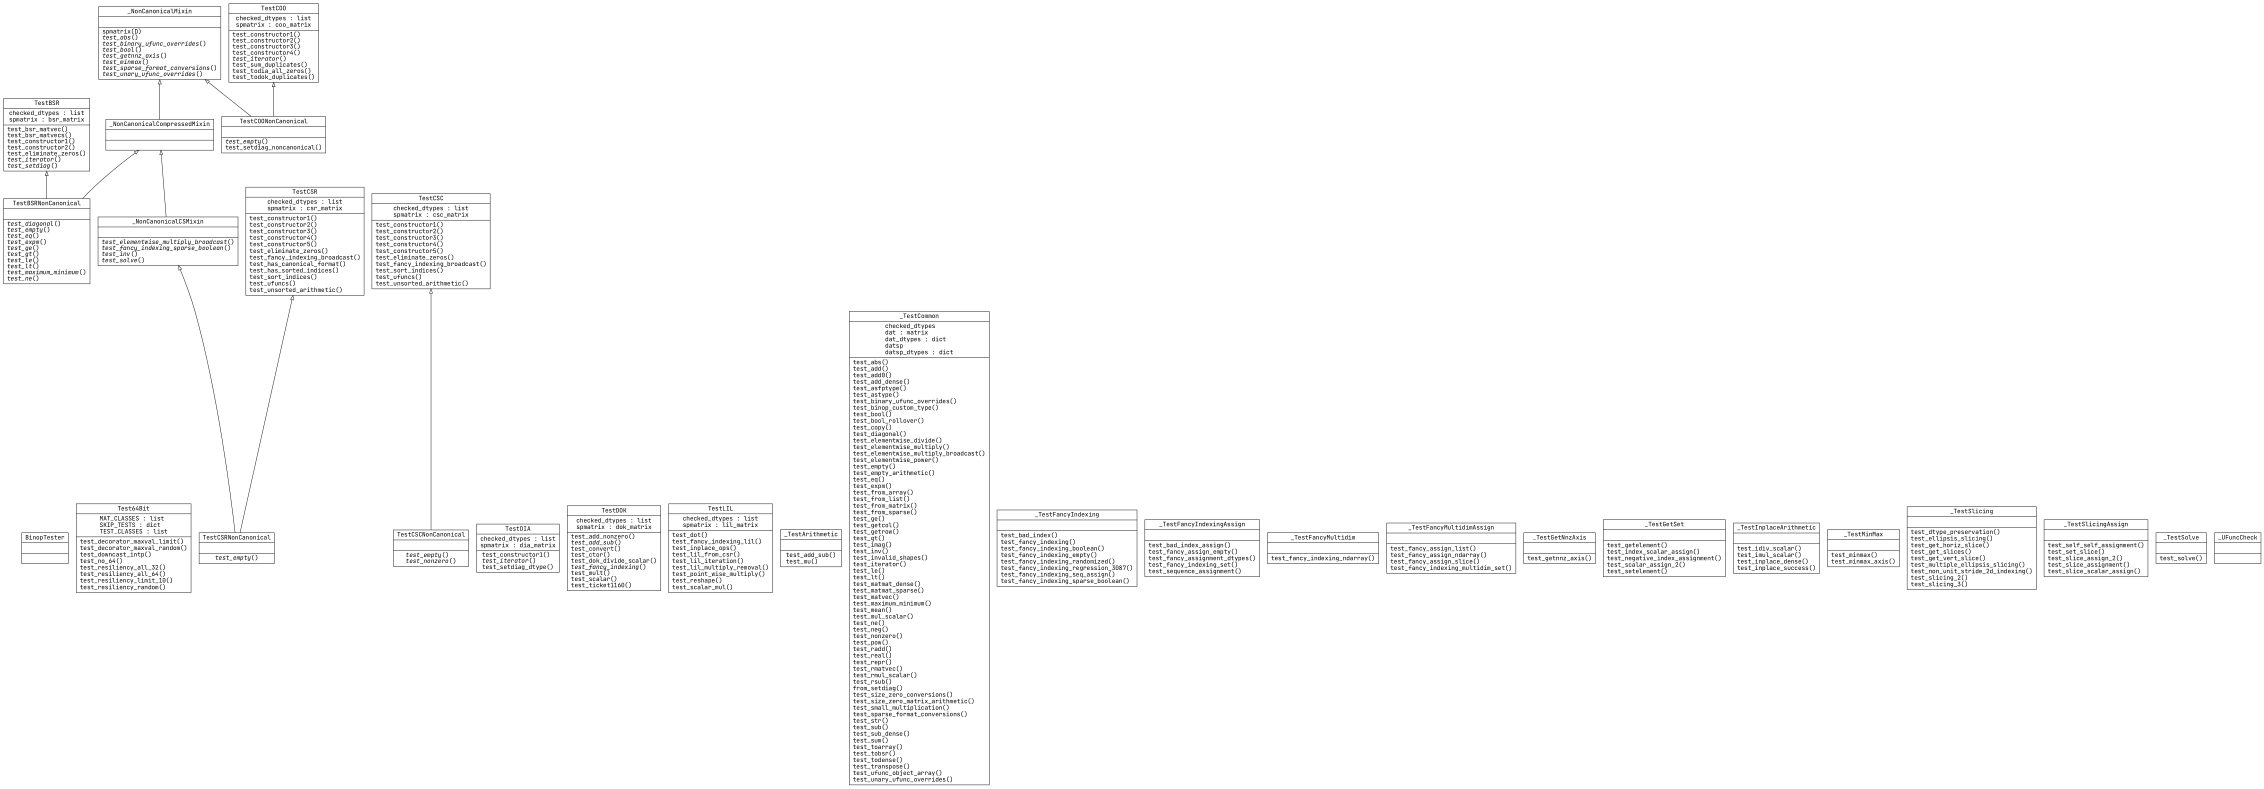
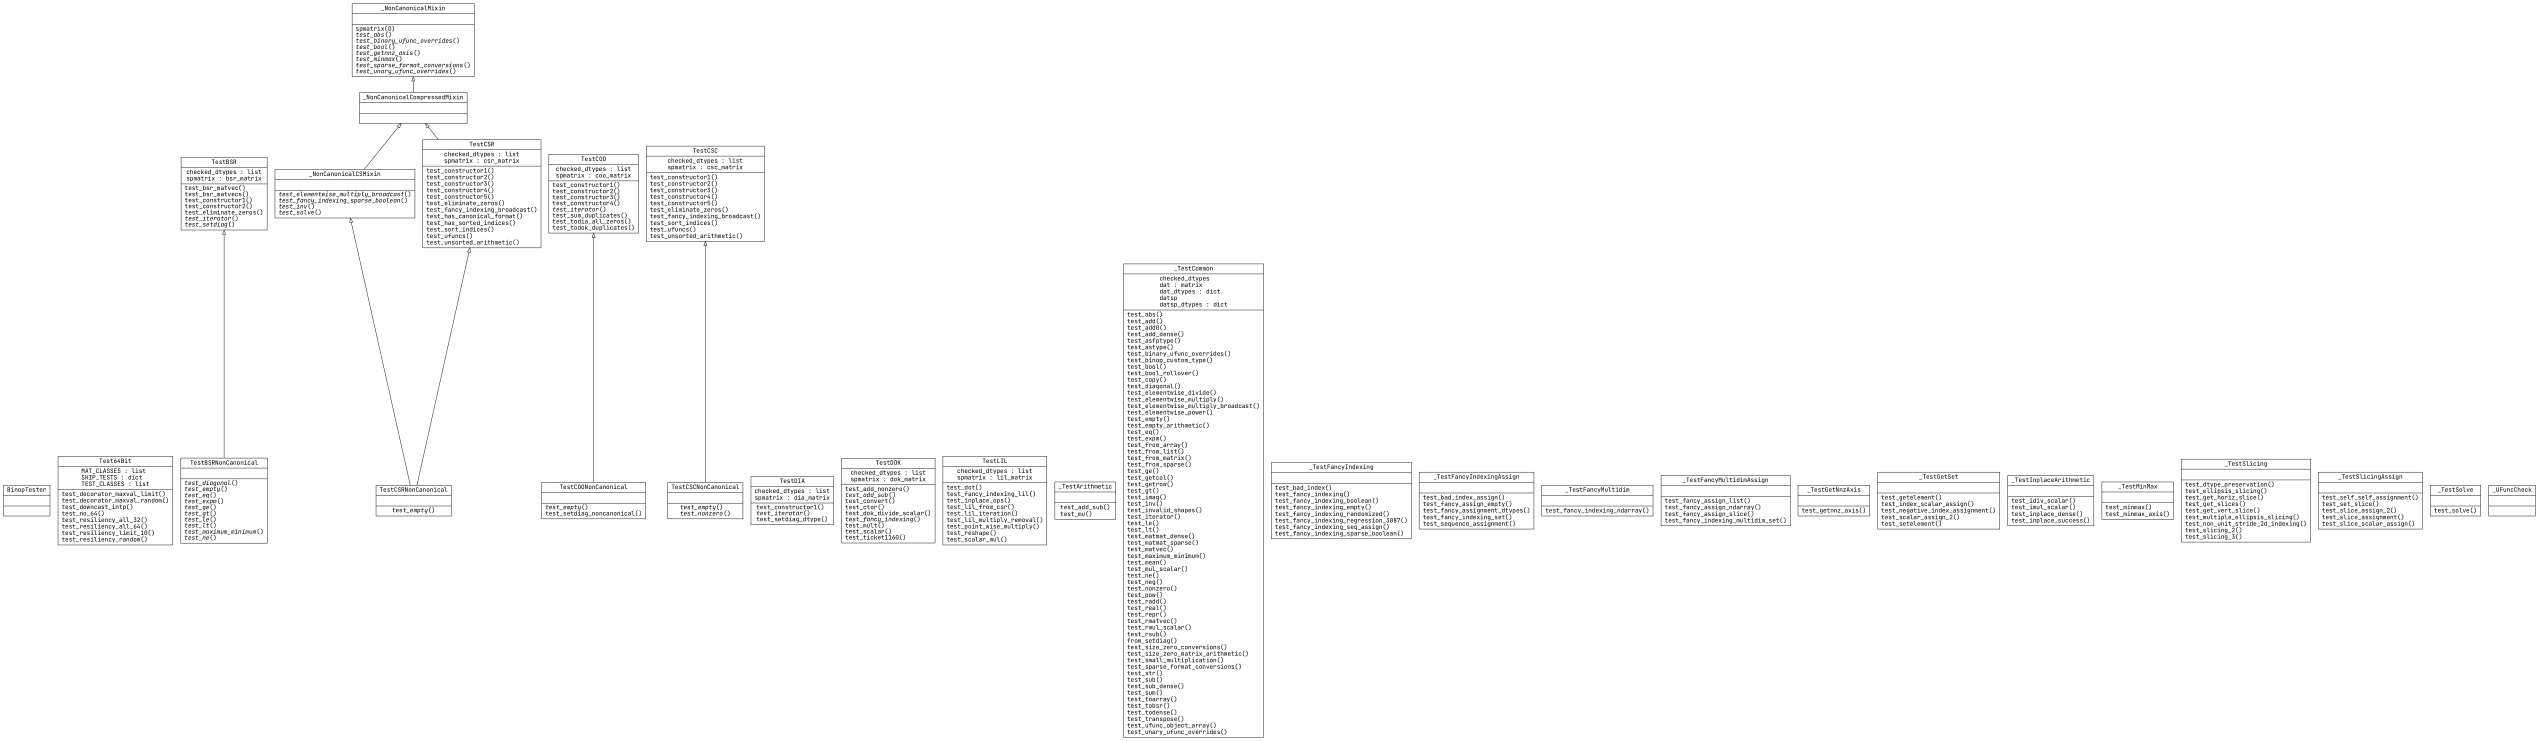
(230, 99) -> none
(108, 175) -> (433, 133)
